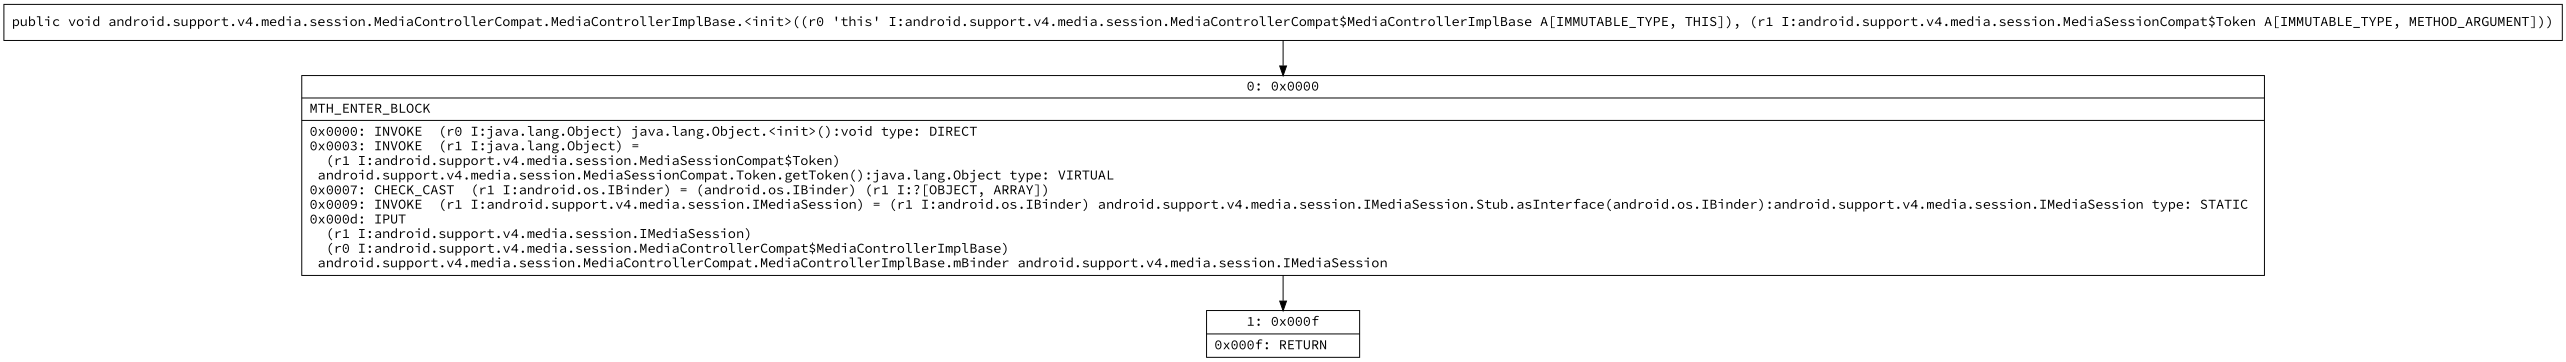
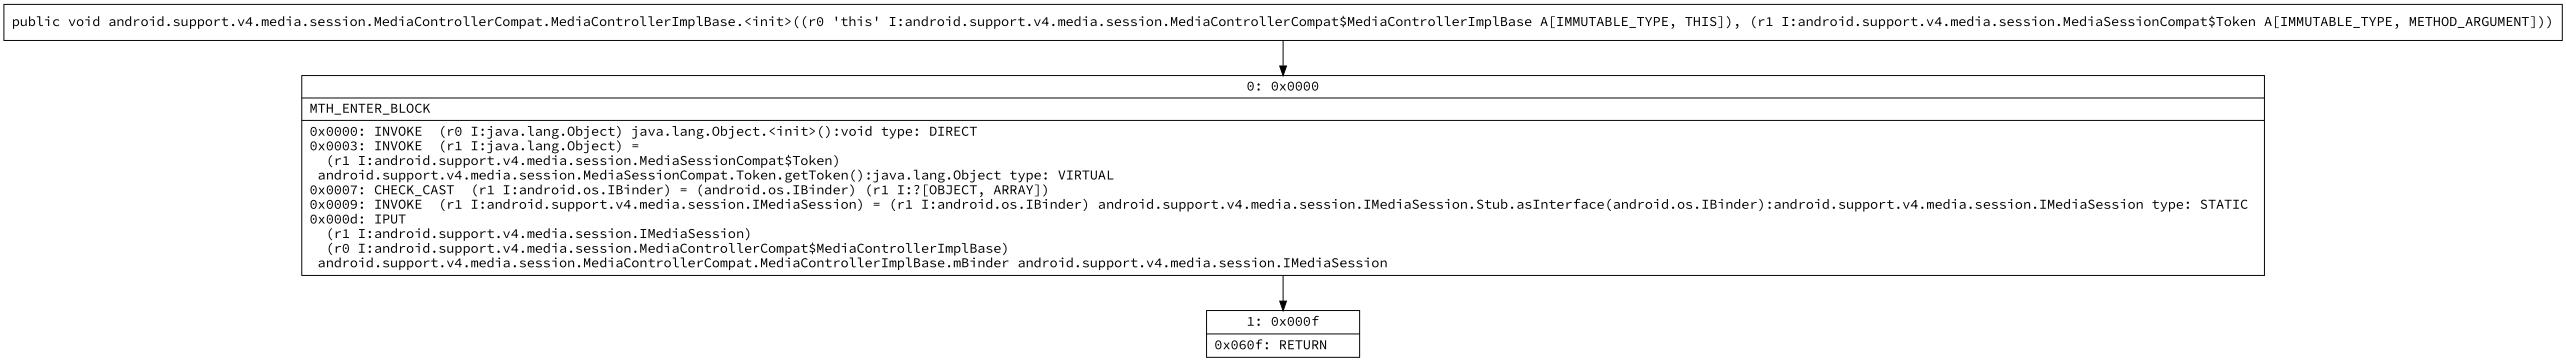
(1283, 345) -> (1283, 345)
